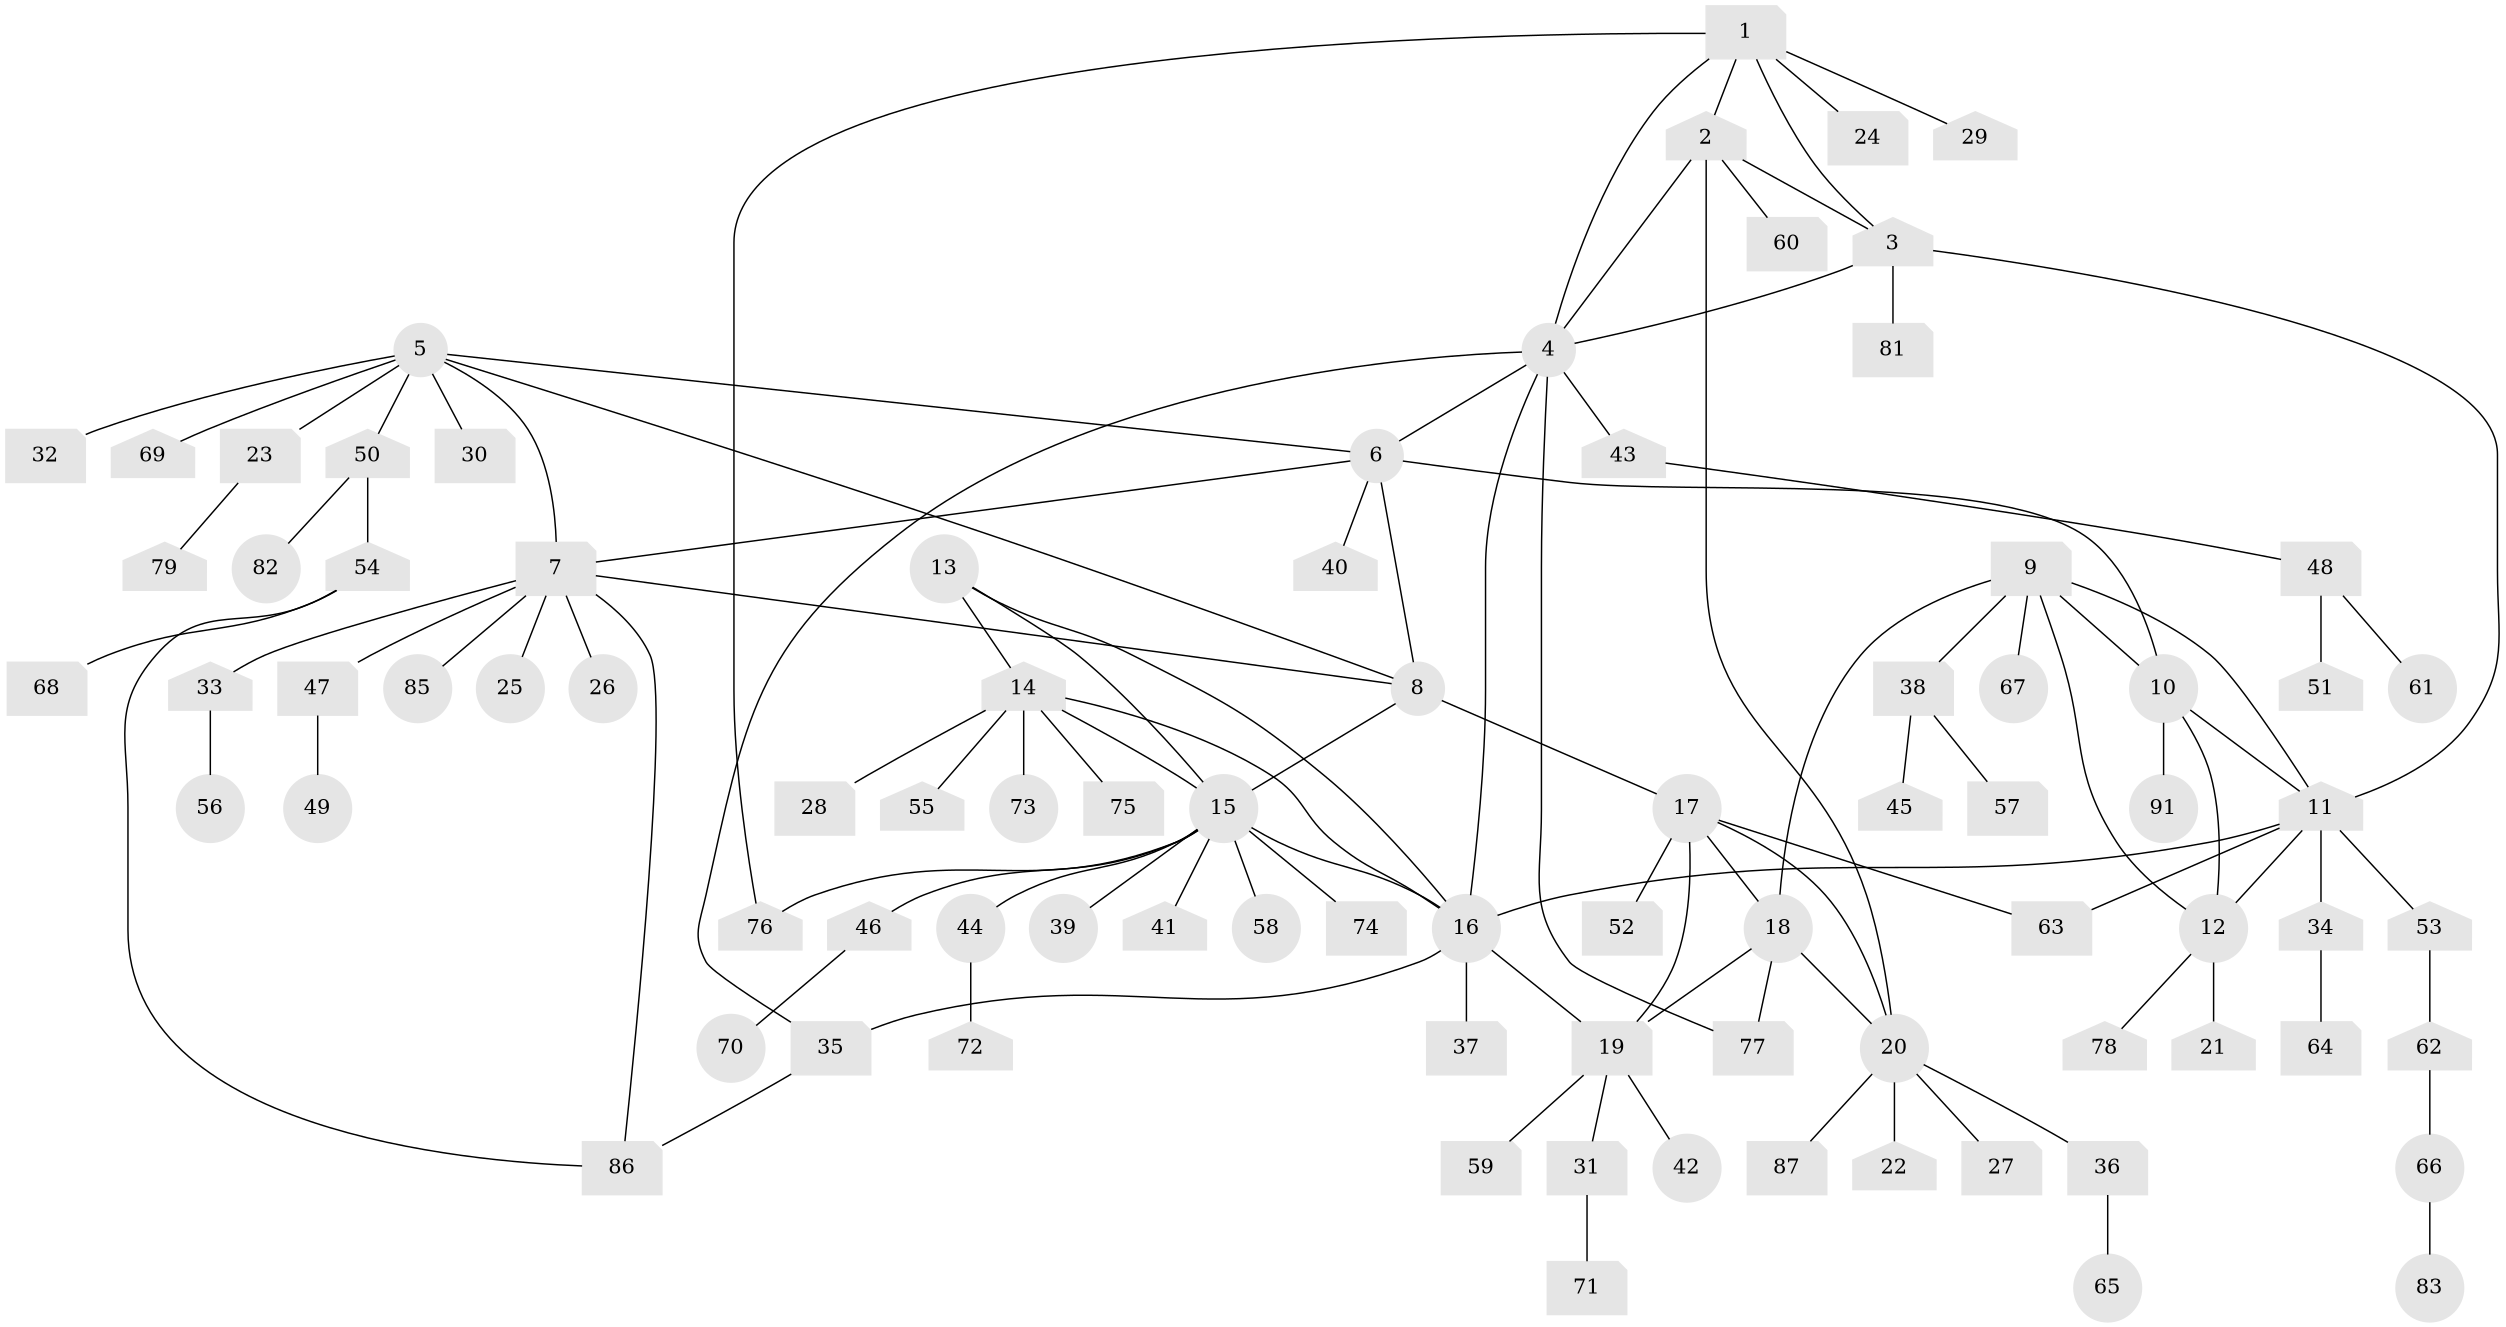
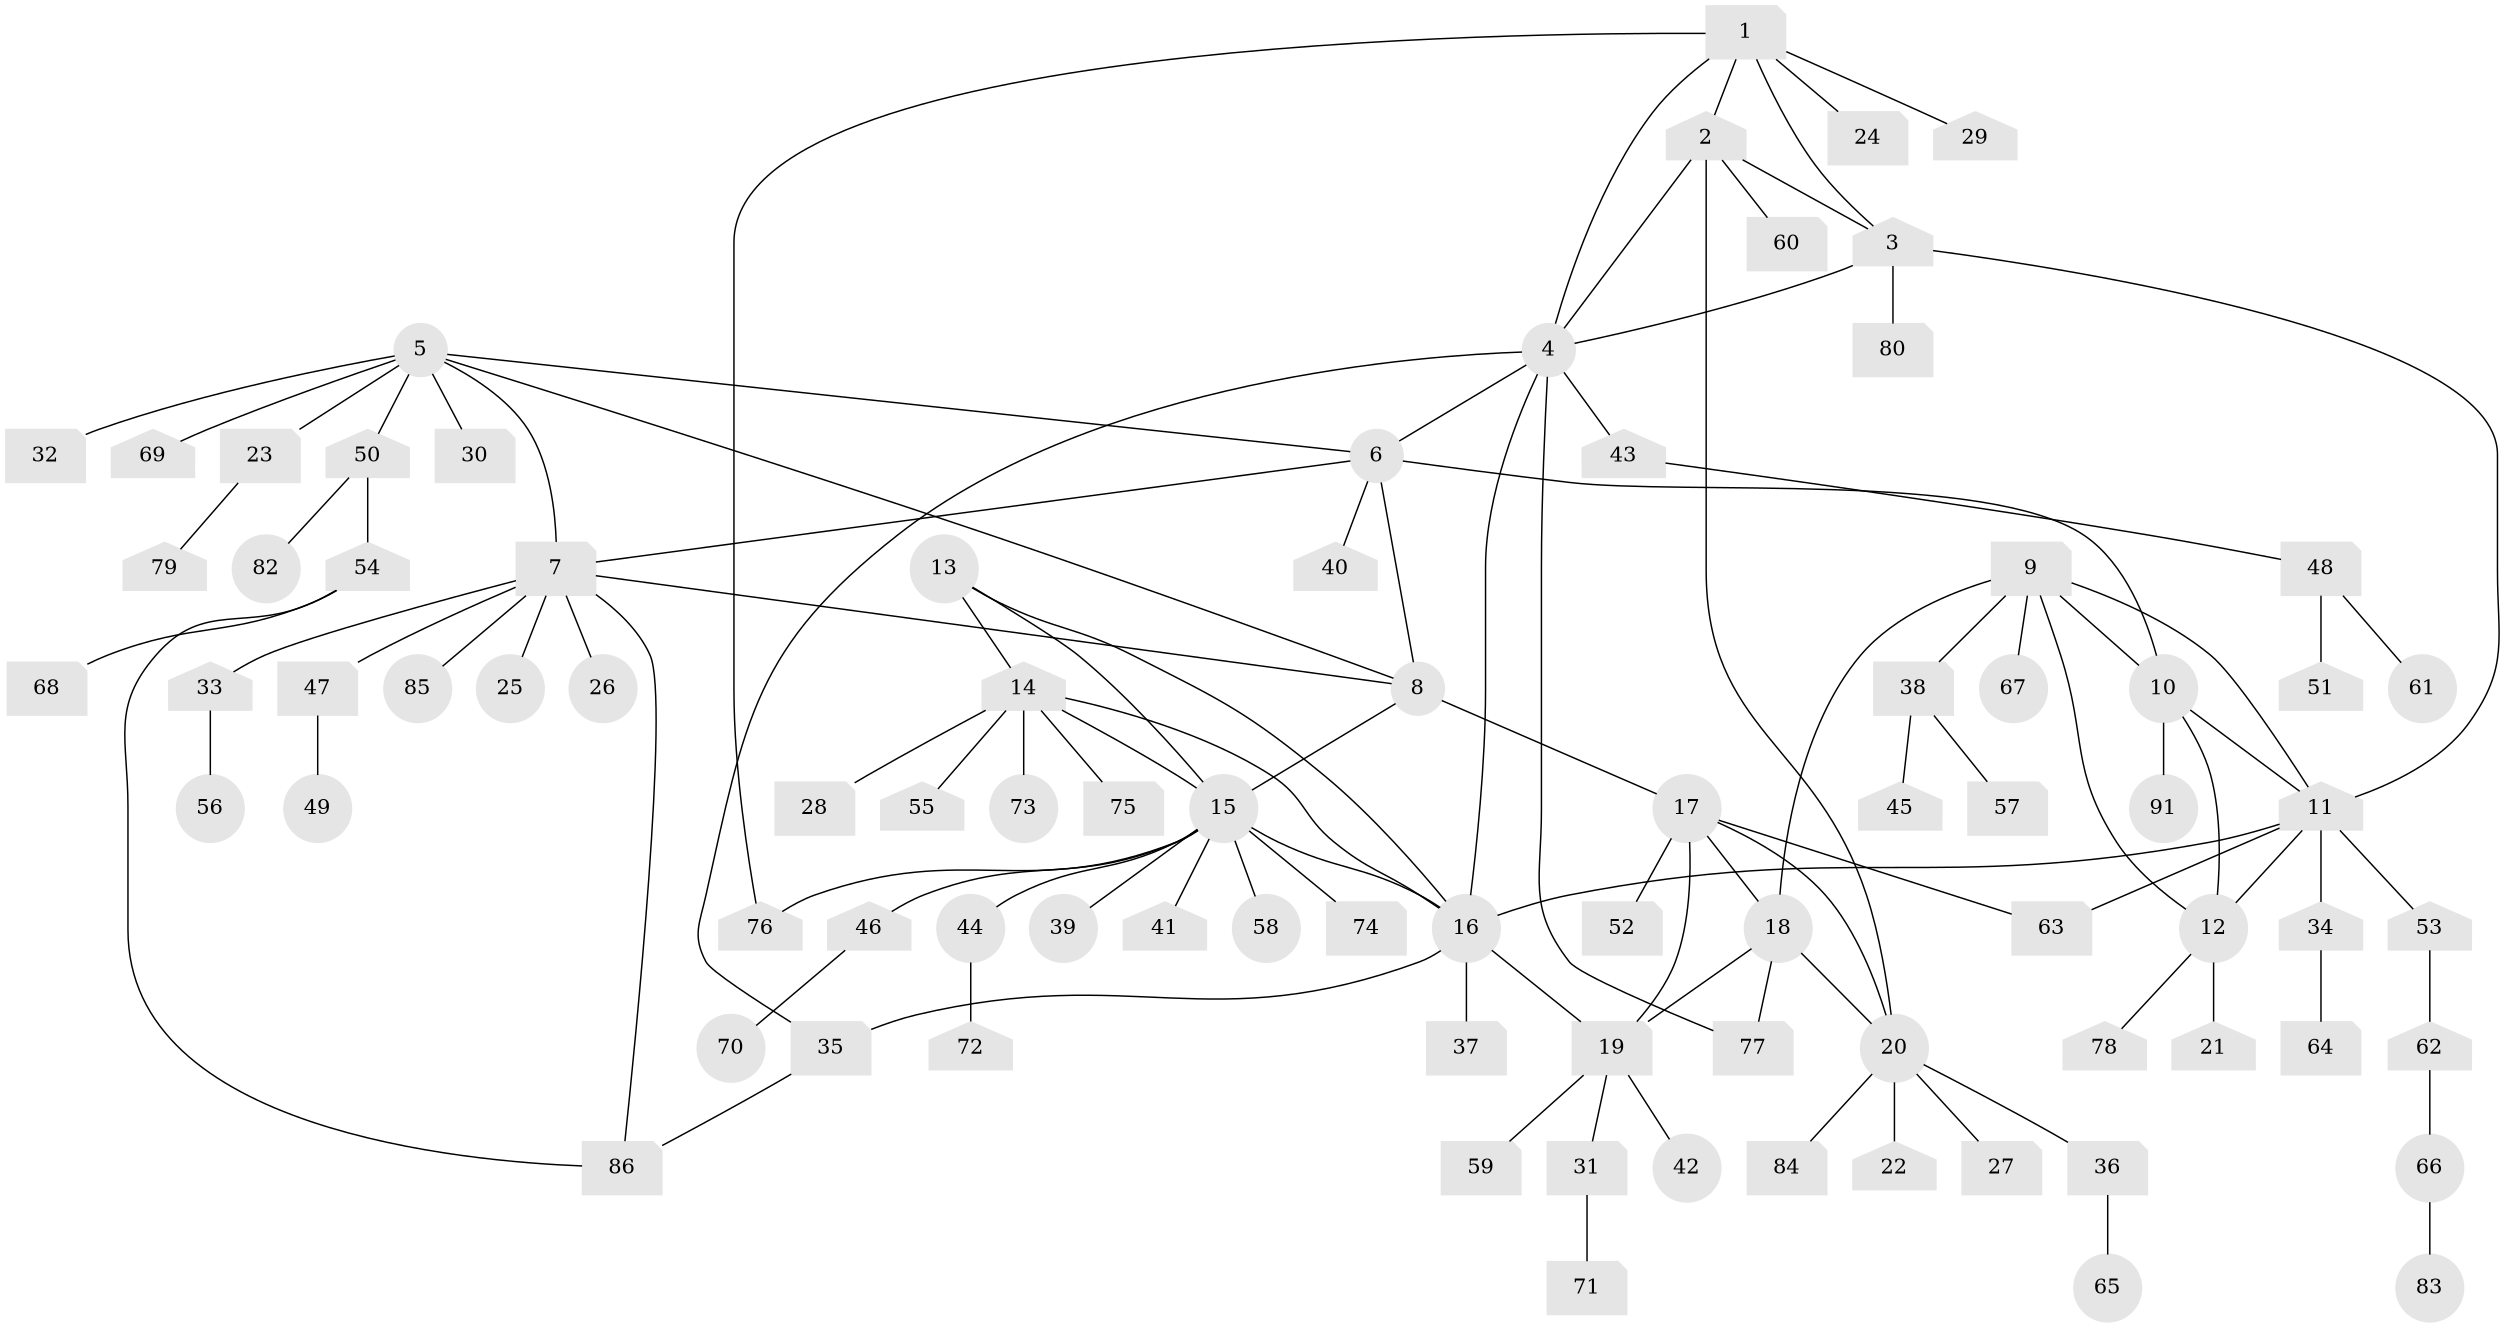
(1893, 350) -> (1893, 350)
(1787, 1168) -> (1787, 1168)
